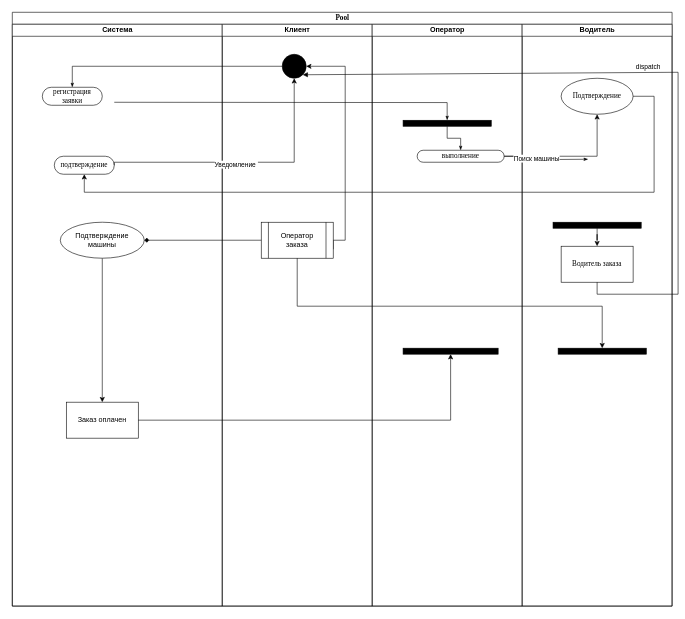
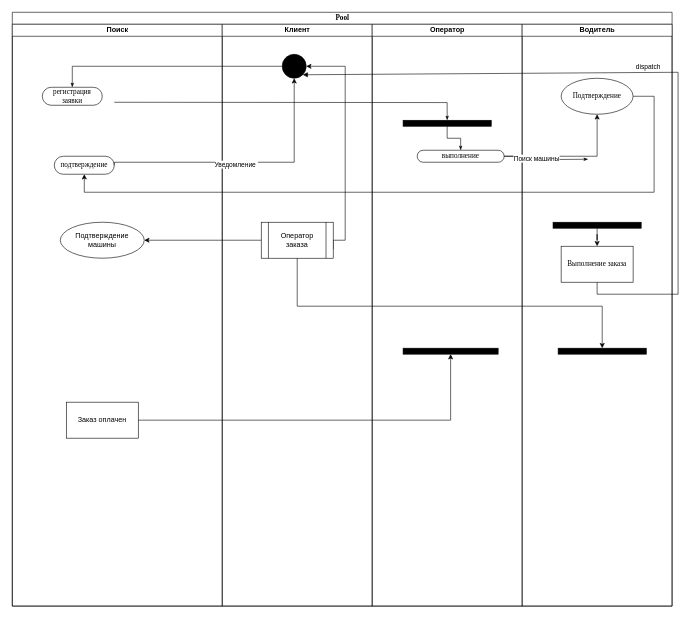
(118, 30) -> (118, 30)
(150, 240) -> (149, 240)
(597, 264) -> (597, 264)
(102, 396) -> none
